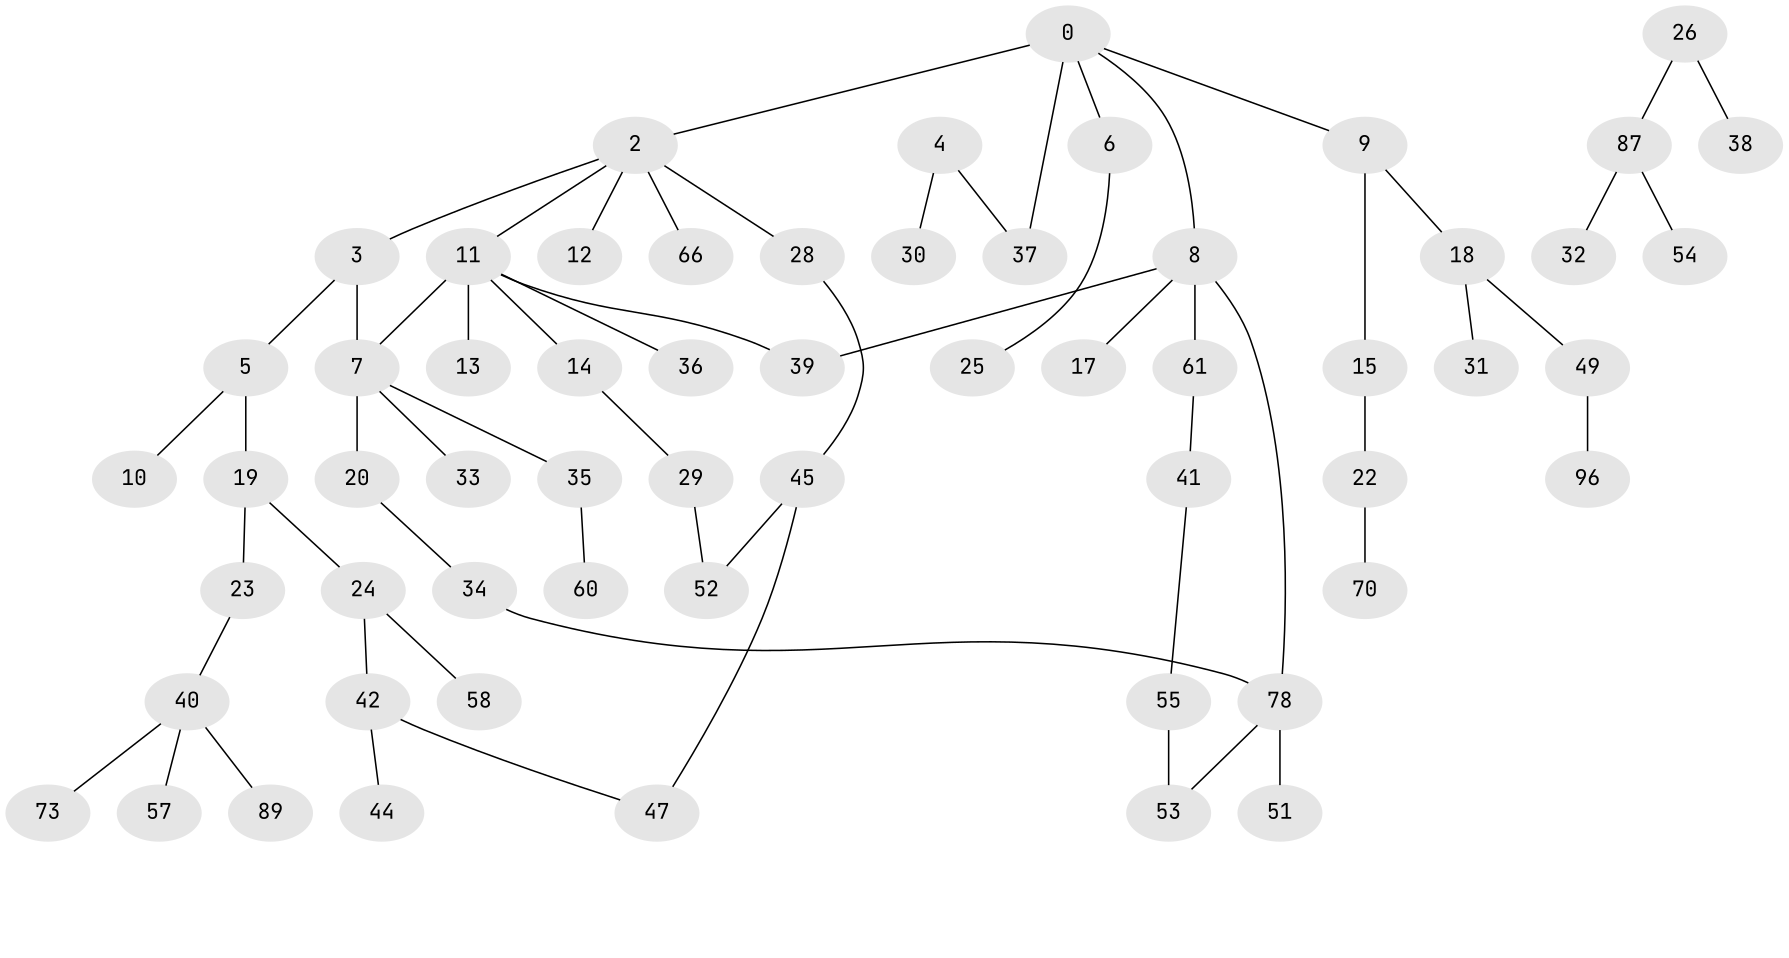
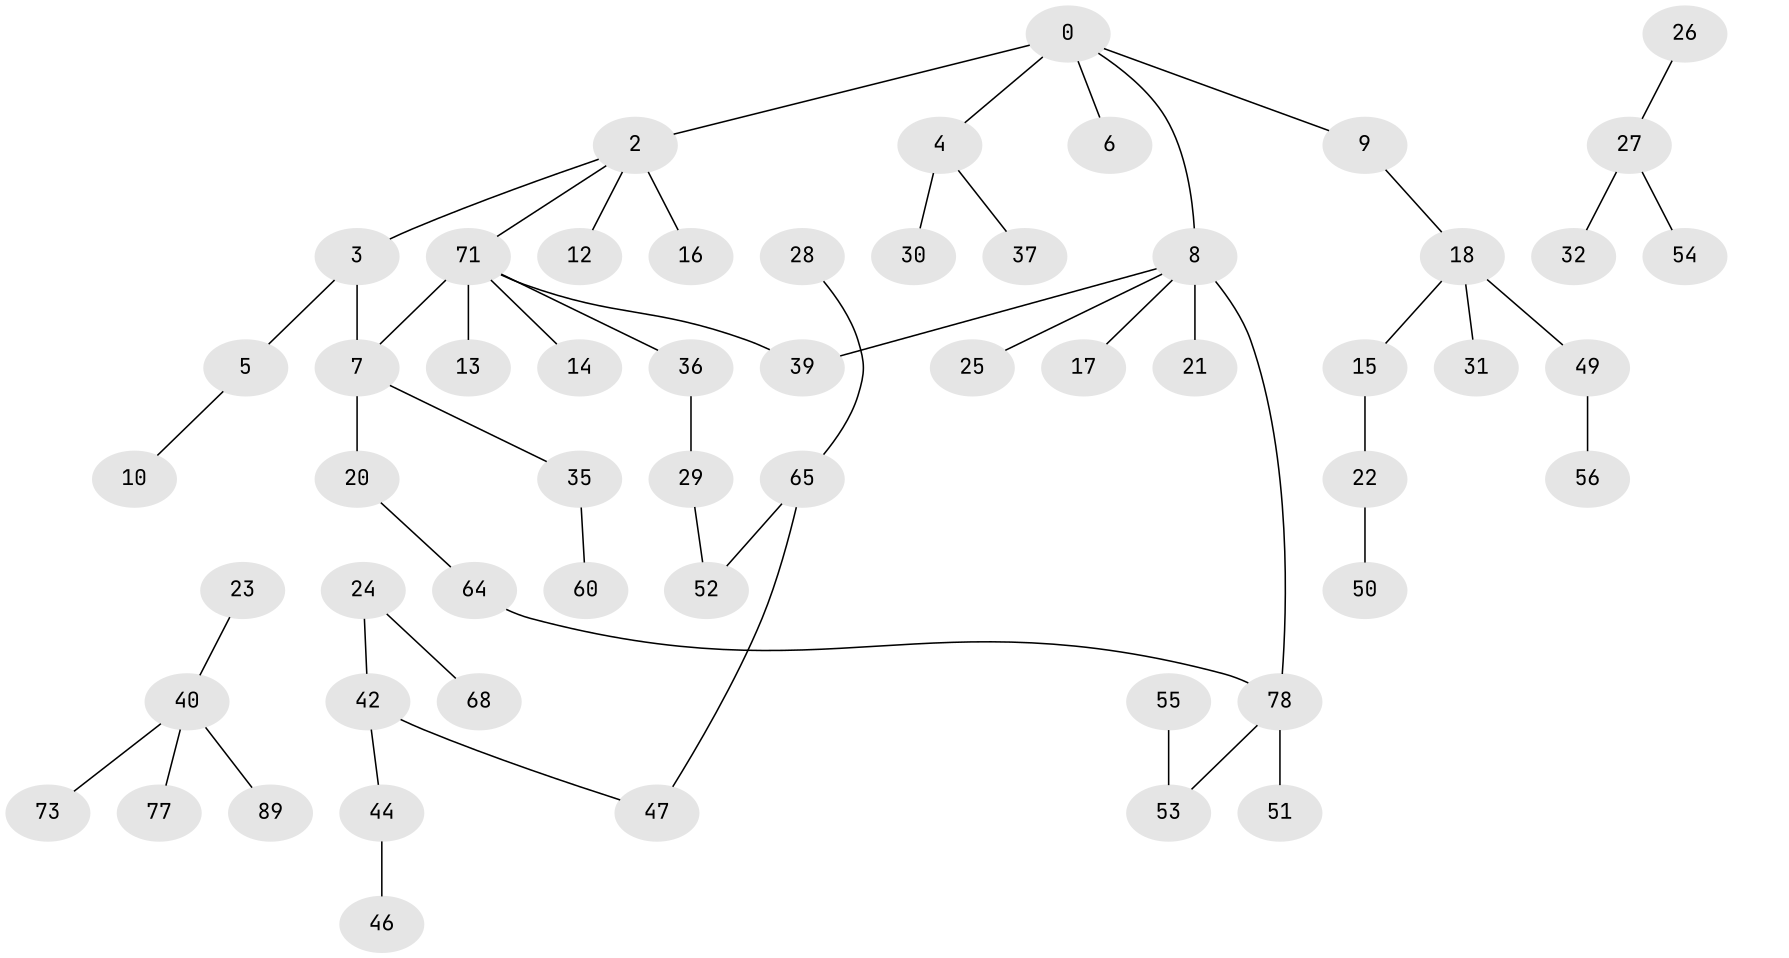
(1047, 145) -> (1004, 90)
(1629, 145) -> (1629, 145)
(1741, 145) -> none
(719, 201) -> none
(468, 257) -> (468, 257)
(691, 257) -> (691, 257)
(1365, 257) -> (1414, 312)
(1084, 278) -> (1084, 312)
(1195, 368) -> (1195, 368)
(635, 423) -> (691, 424)
(246, 479) -> none
(468, 479) -> none
(802, 479) -> (802, 479)
(1189, 479) -> none
(1588, 479) -> (1588, 479)
(475, 591) -> (475, 591)
(1365, 591) -> (1365, 591)
(479, 702) -> (479, 702)
(159, 813) -> (159, 813)
none -> (382, 924)
